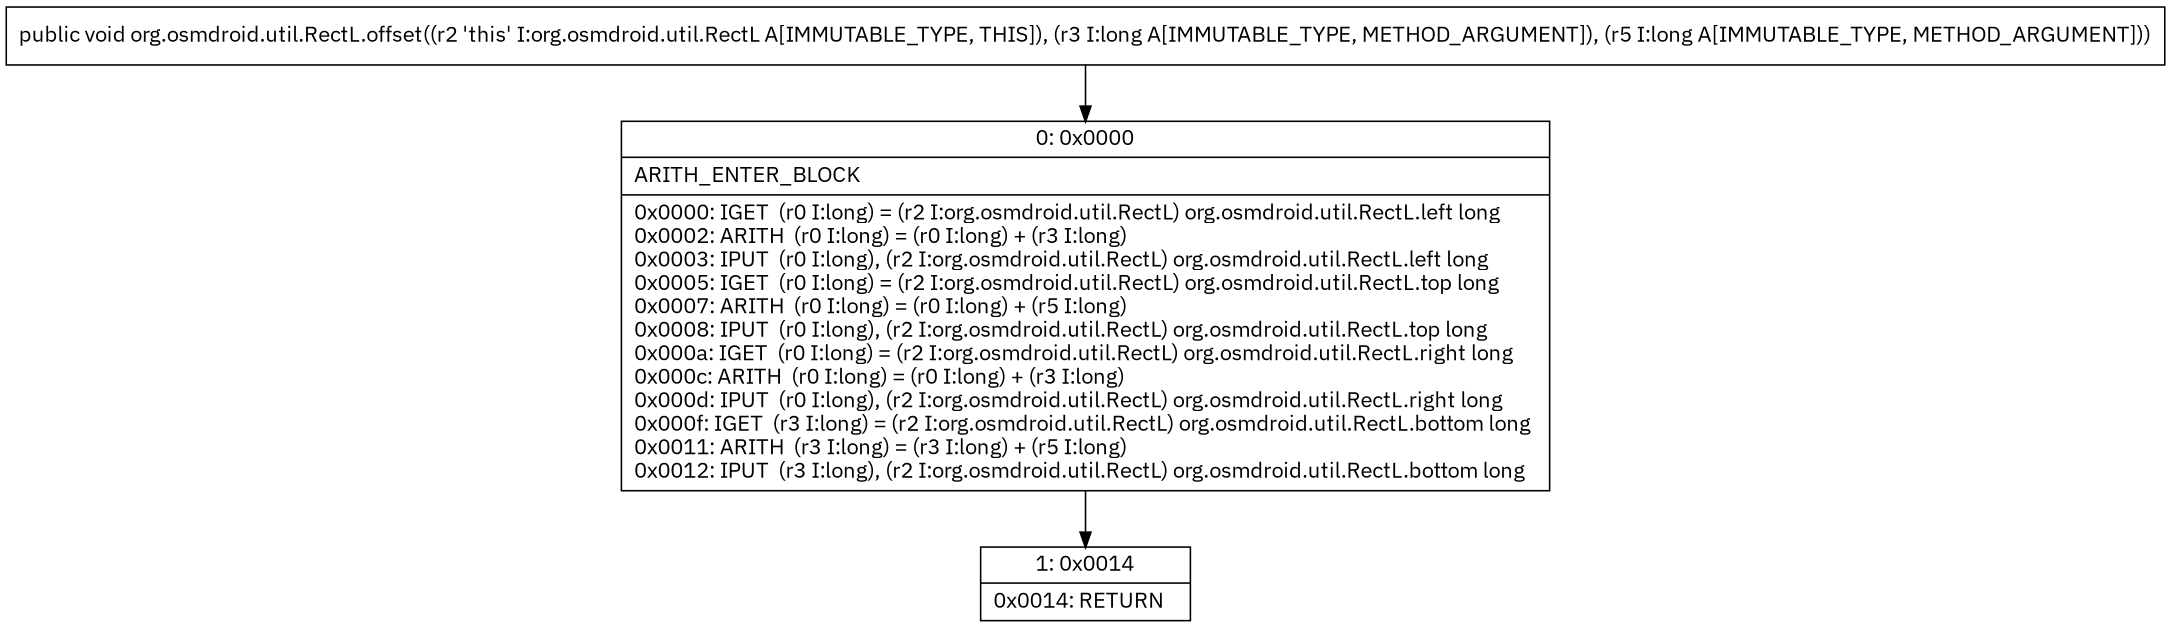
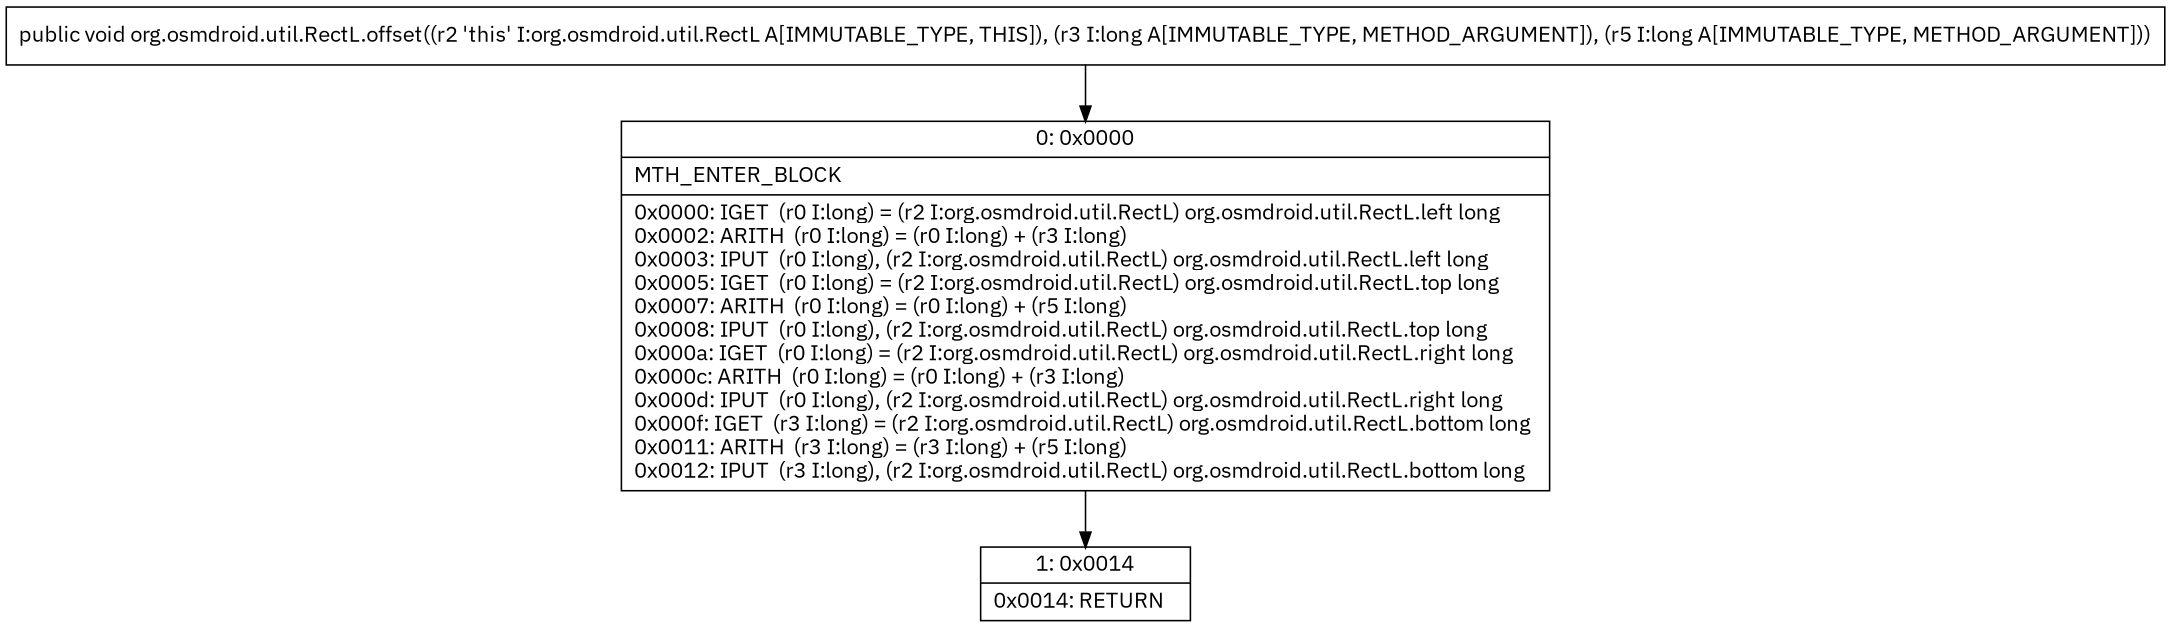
(747, 175) -> (738, 175)
